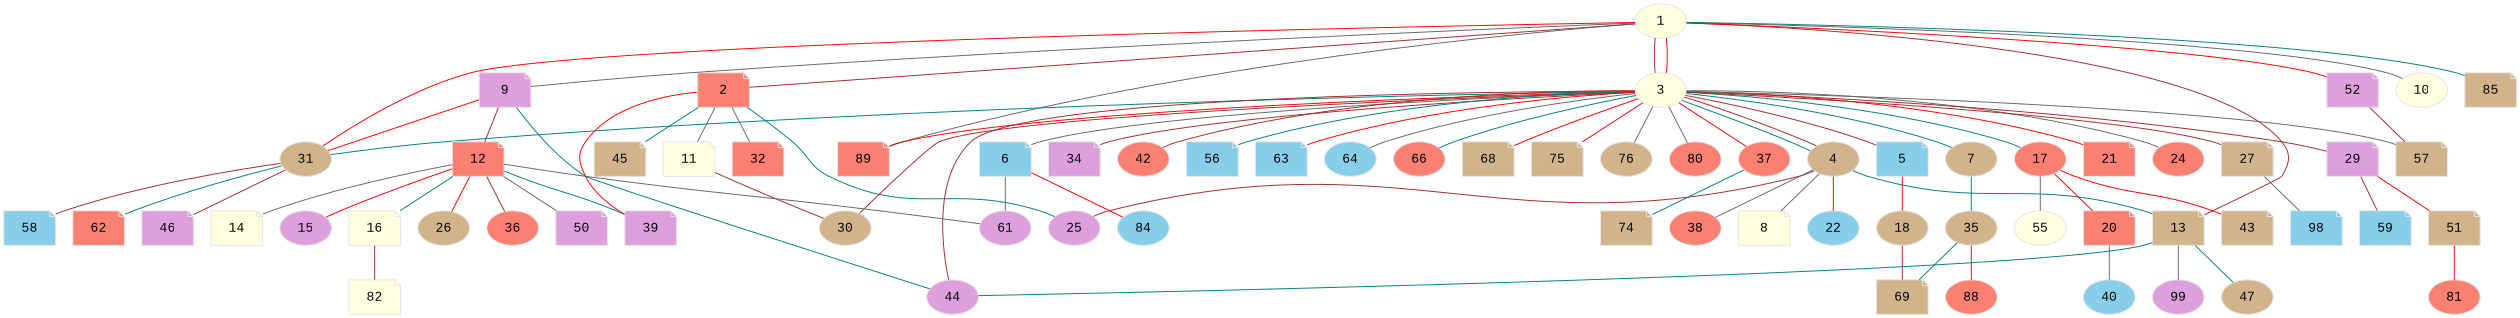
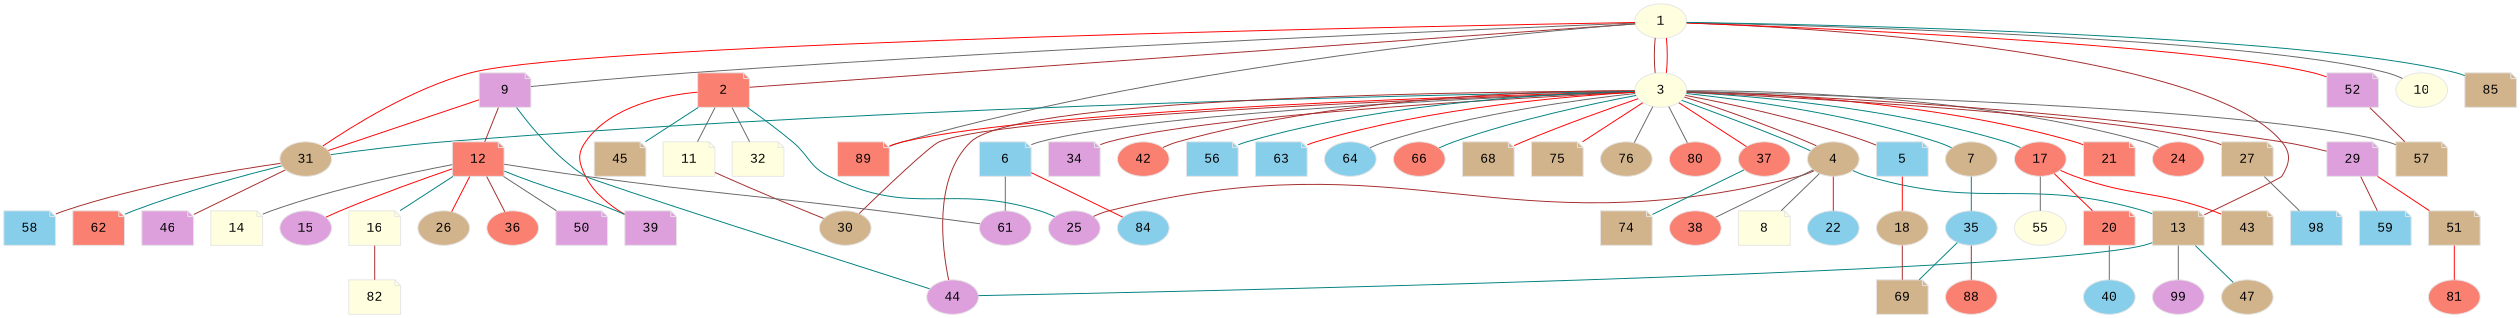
(758, 159) -> (758, 159)
(1971, 228) -> (1971, 228)
